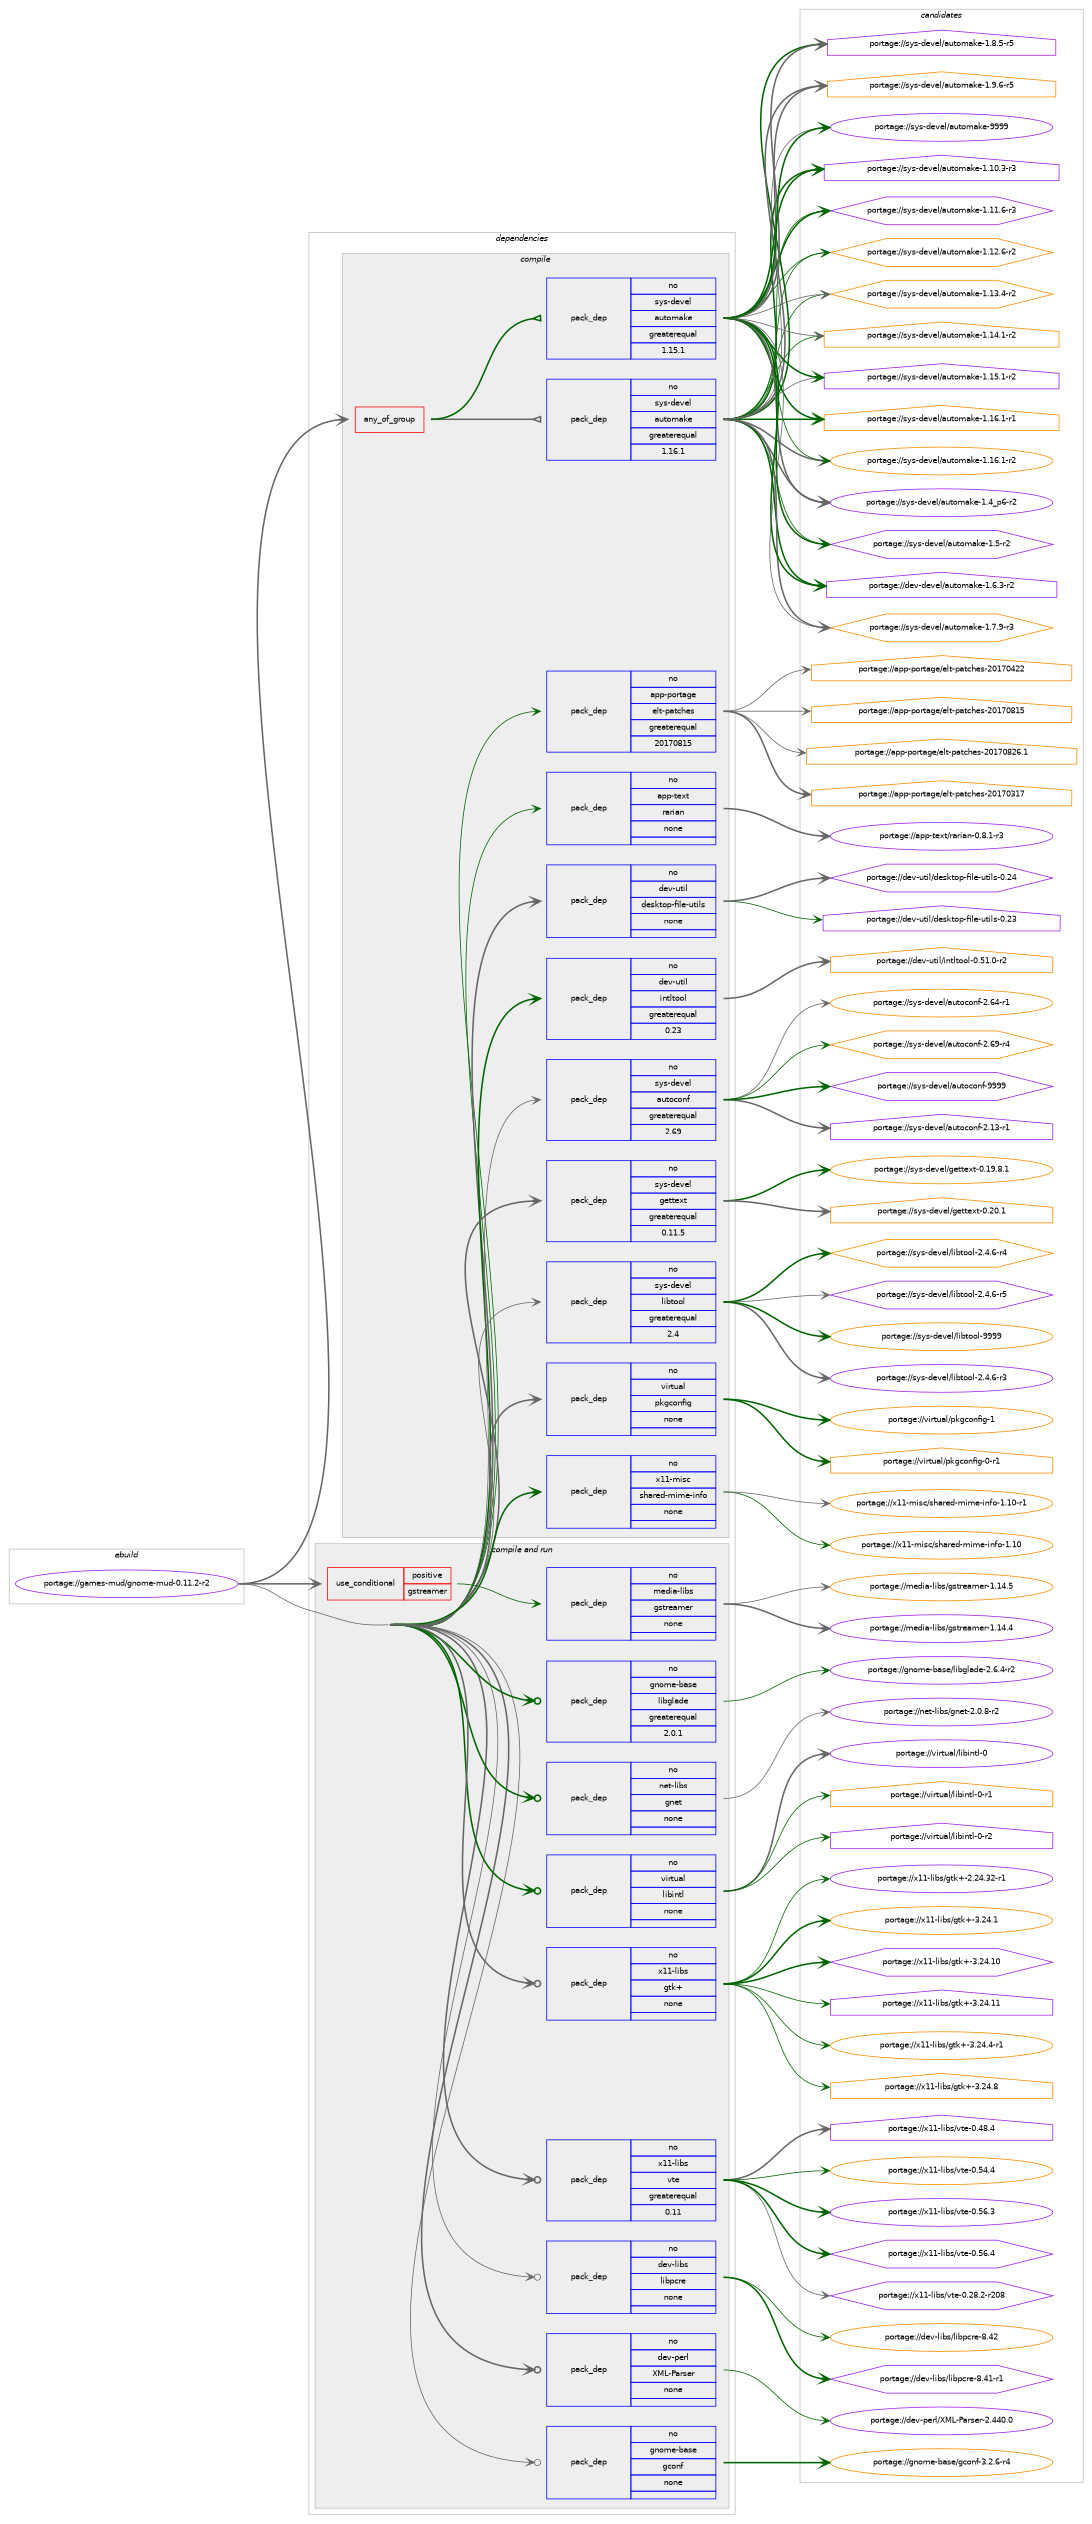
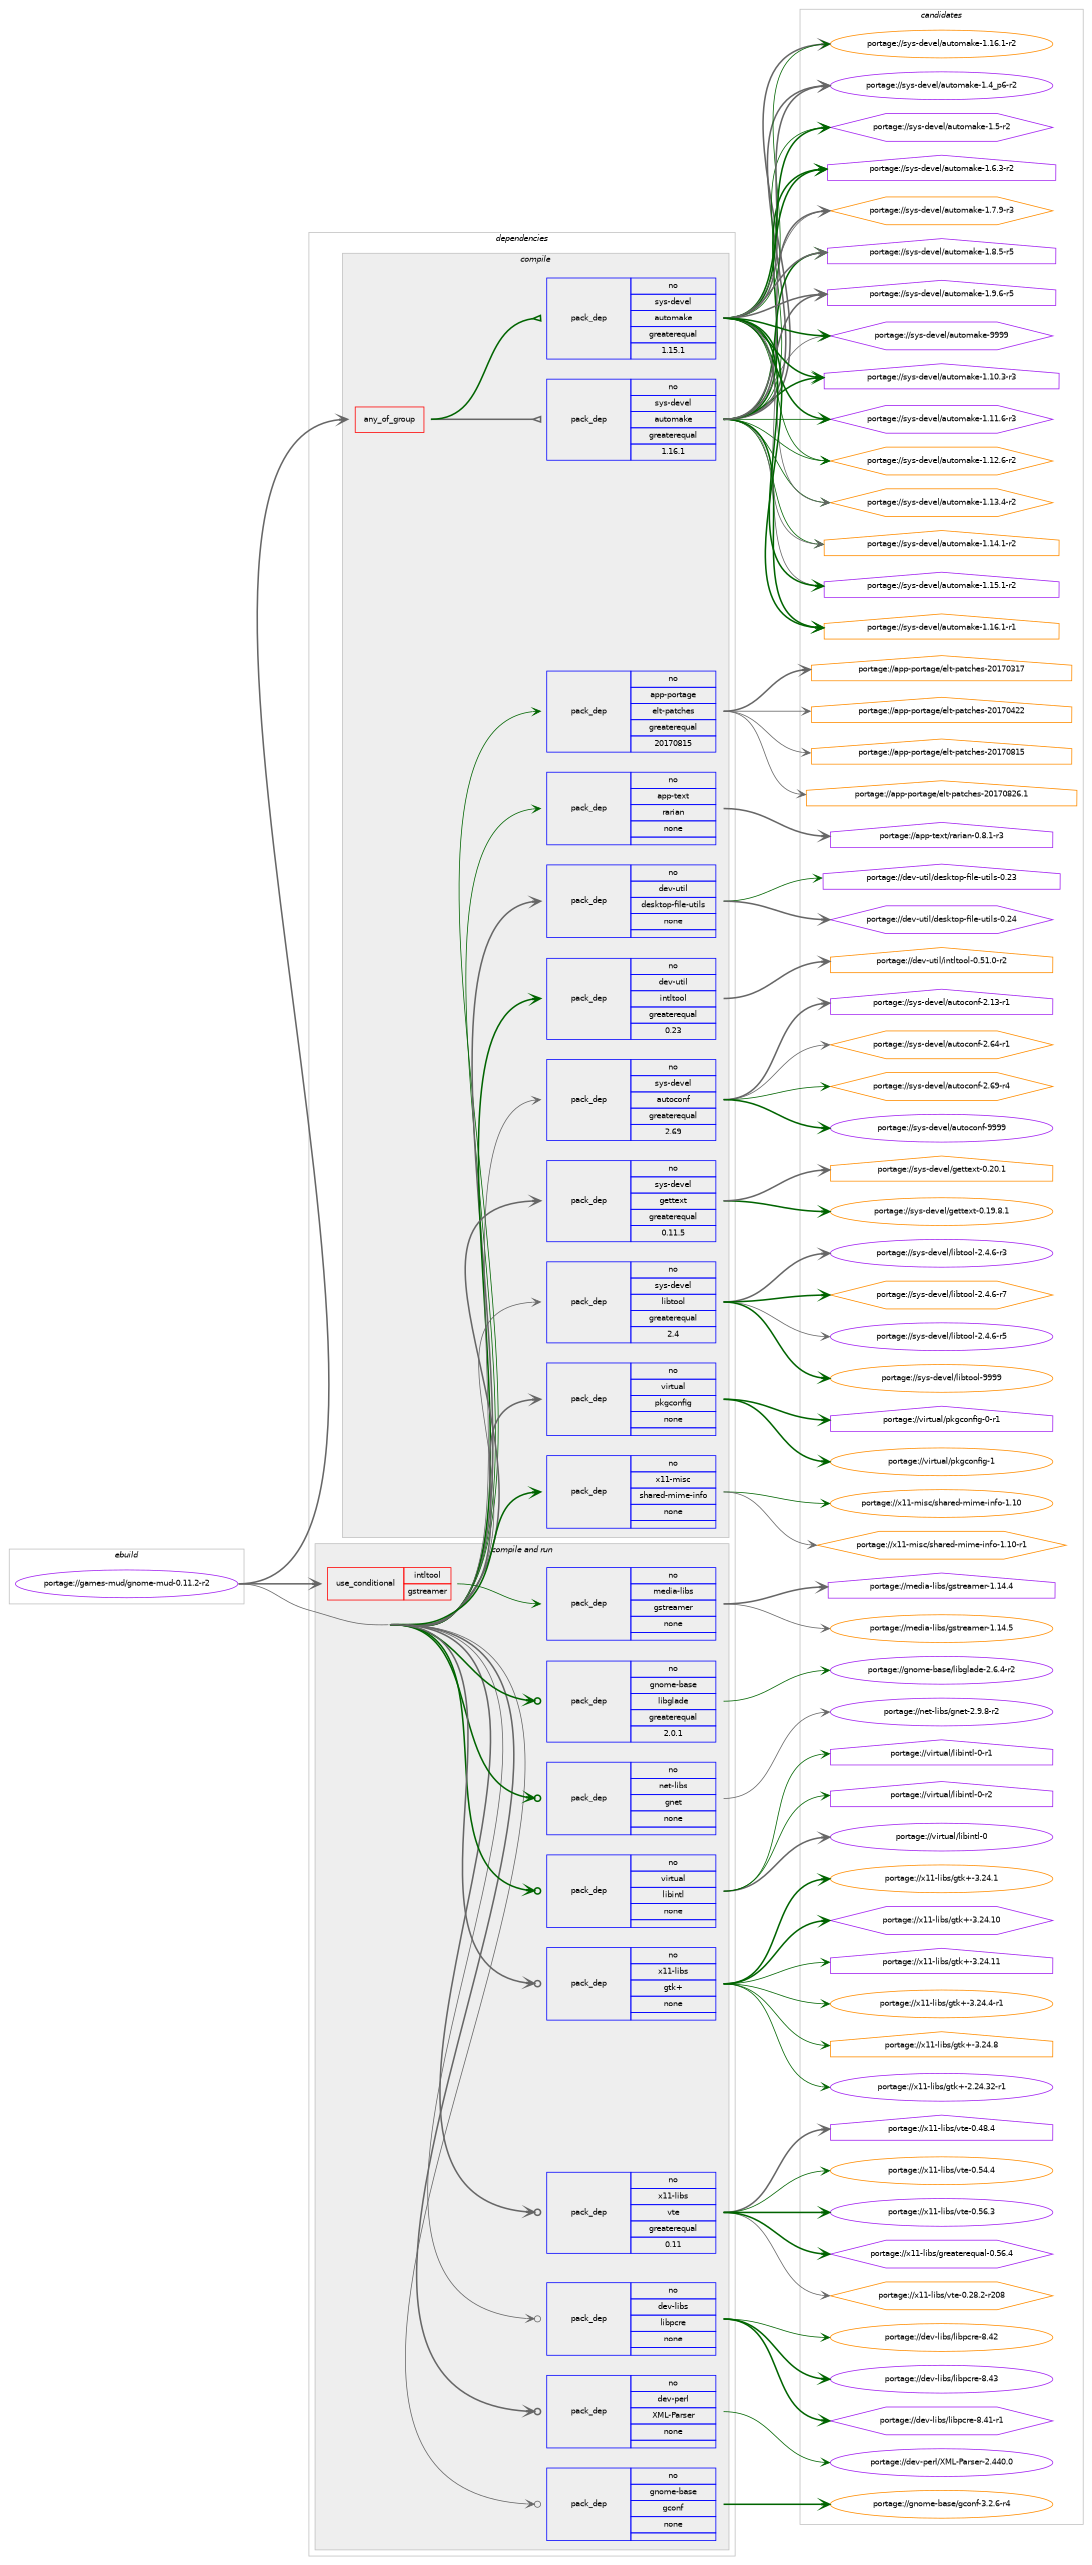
(942, 86) -> (942, 294)
(942, 127) -> (942, 336)
(942, 586) -> (942, 169)
(942, 836) -> (942, 836)
(942, 1003) -> (942, 1045)
(942, 1087) -> (942, 1128)
(942, 1253) -> (942, 1295)
(942, 1295) -> (942, 1337)
(942, 1462) -> (942, 1420)
(942, 1504) -> (942, 1545)
(427, 1575) -> (427, 1575)
(942, 1629) -> (942, 1587)
(942, 1712) -> (942, 1712)
(942, 1795) -> (942, 1754)
(942, 2254) -> (942, 2254)
(942, 2296) -> (942, 2296)
none -> (942, 2379)
